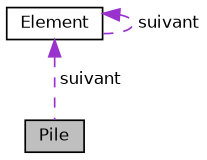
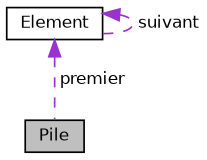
(88, 80) -> (90, 80)
